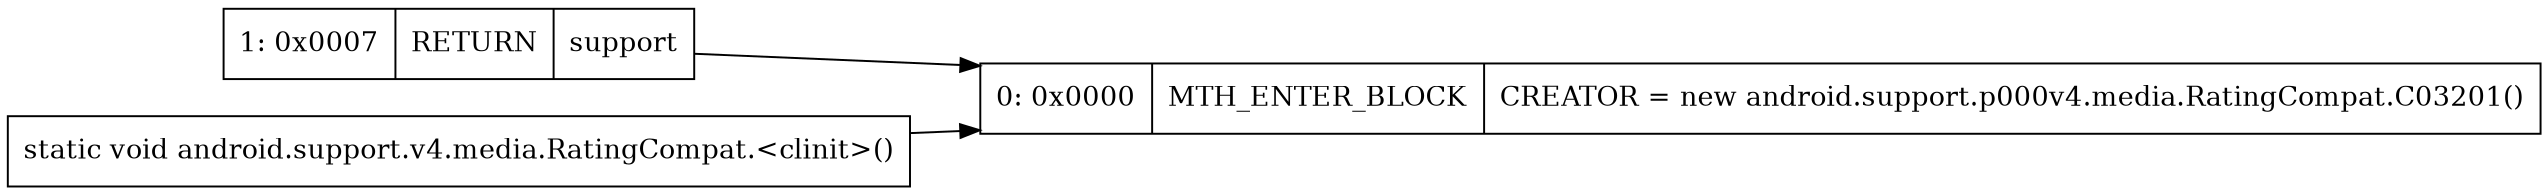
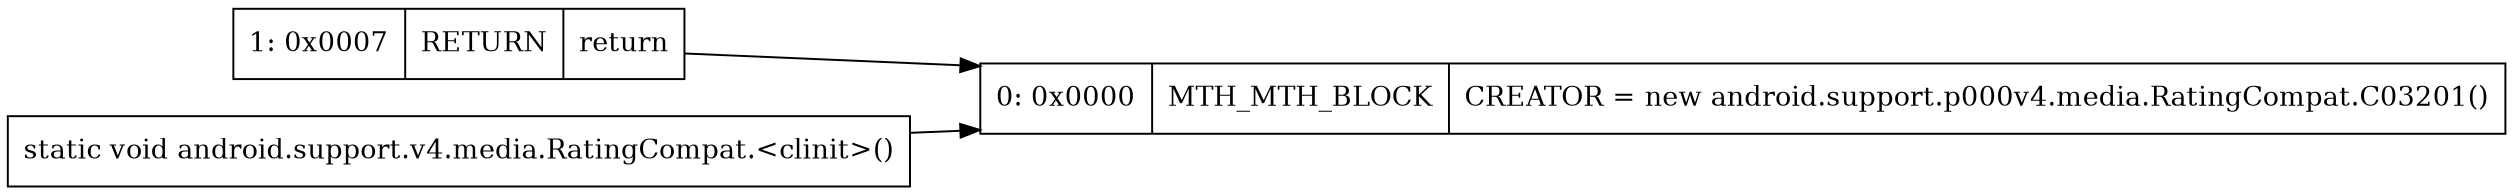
(624, 43) -> (624, 43)
(1318, 98) -> (1301, 98)
